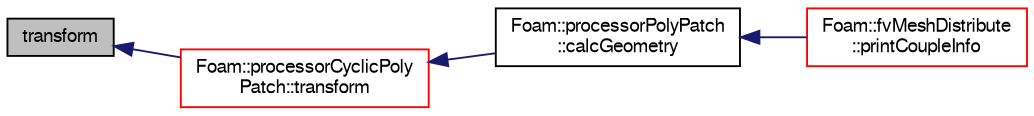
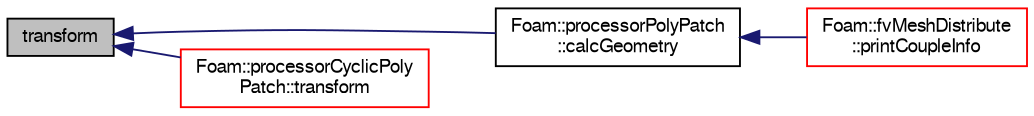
(472, 56) -> (314, 30)
